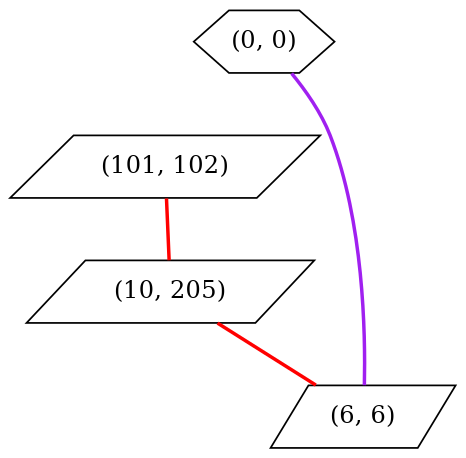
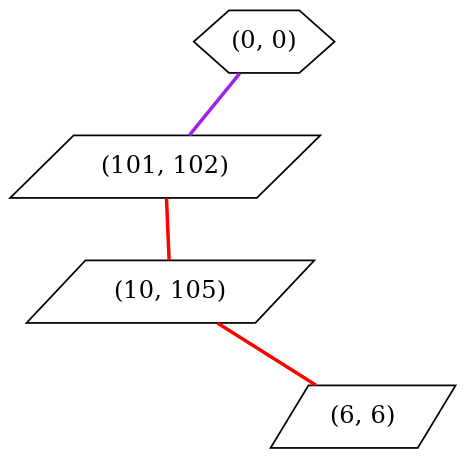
(353, 222) -> (215, 104)
(170, 292) -> (170, 292)
